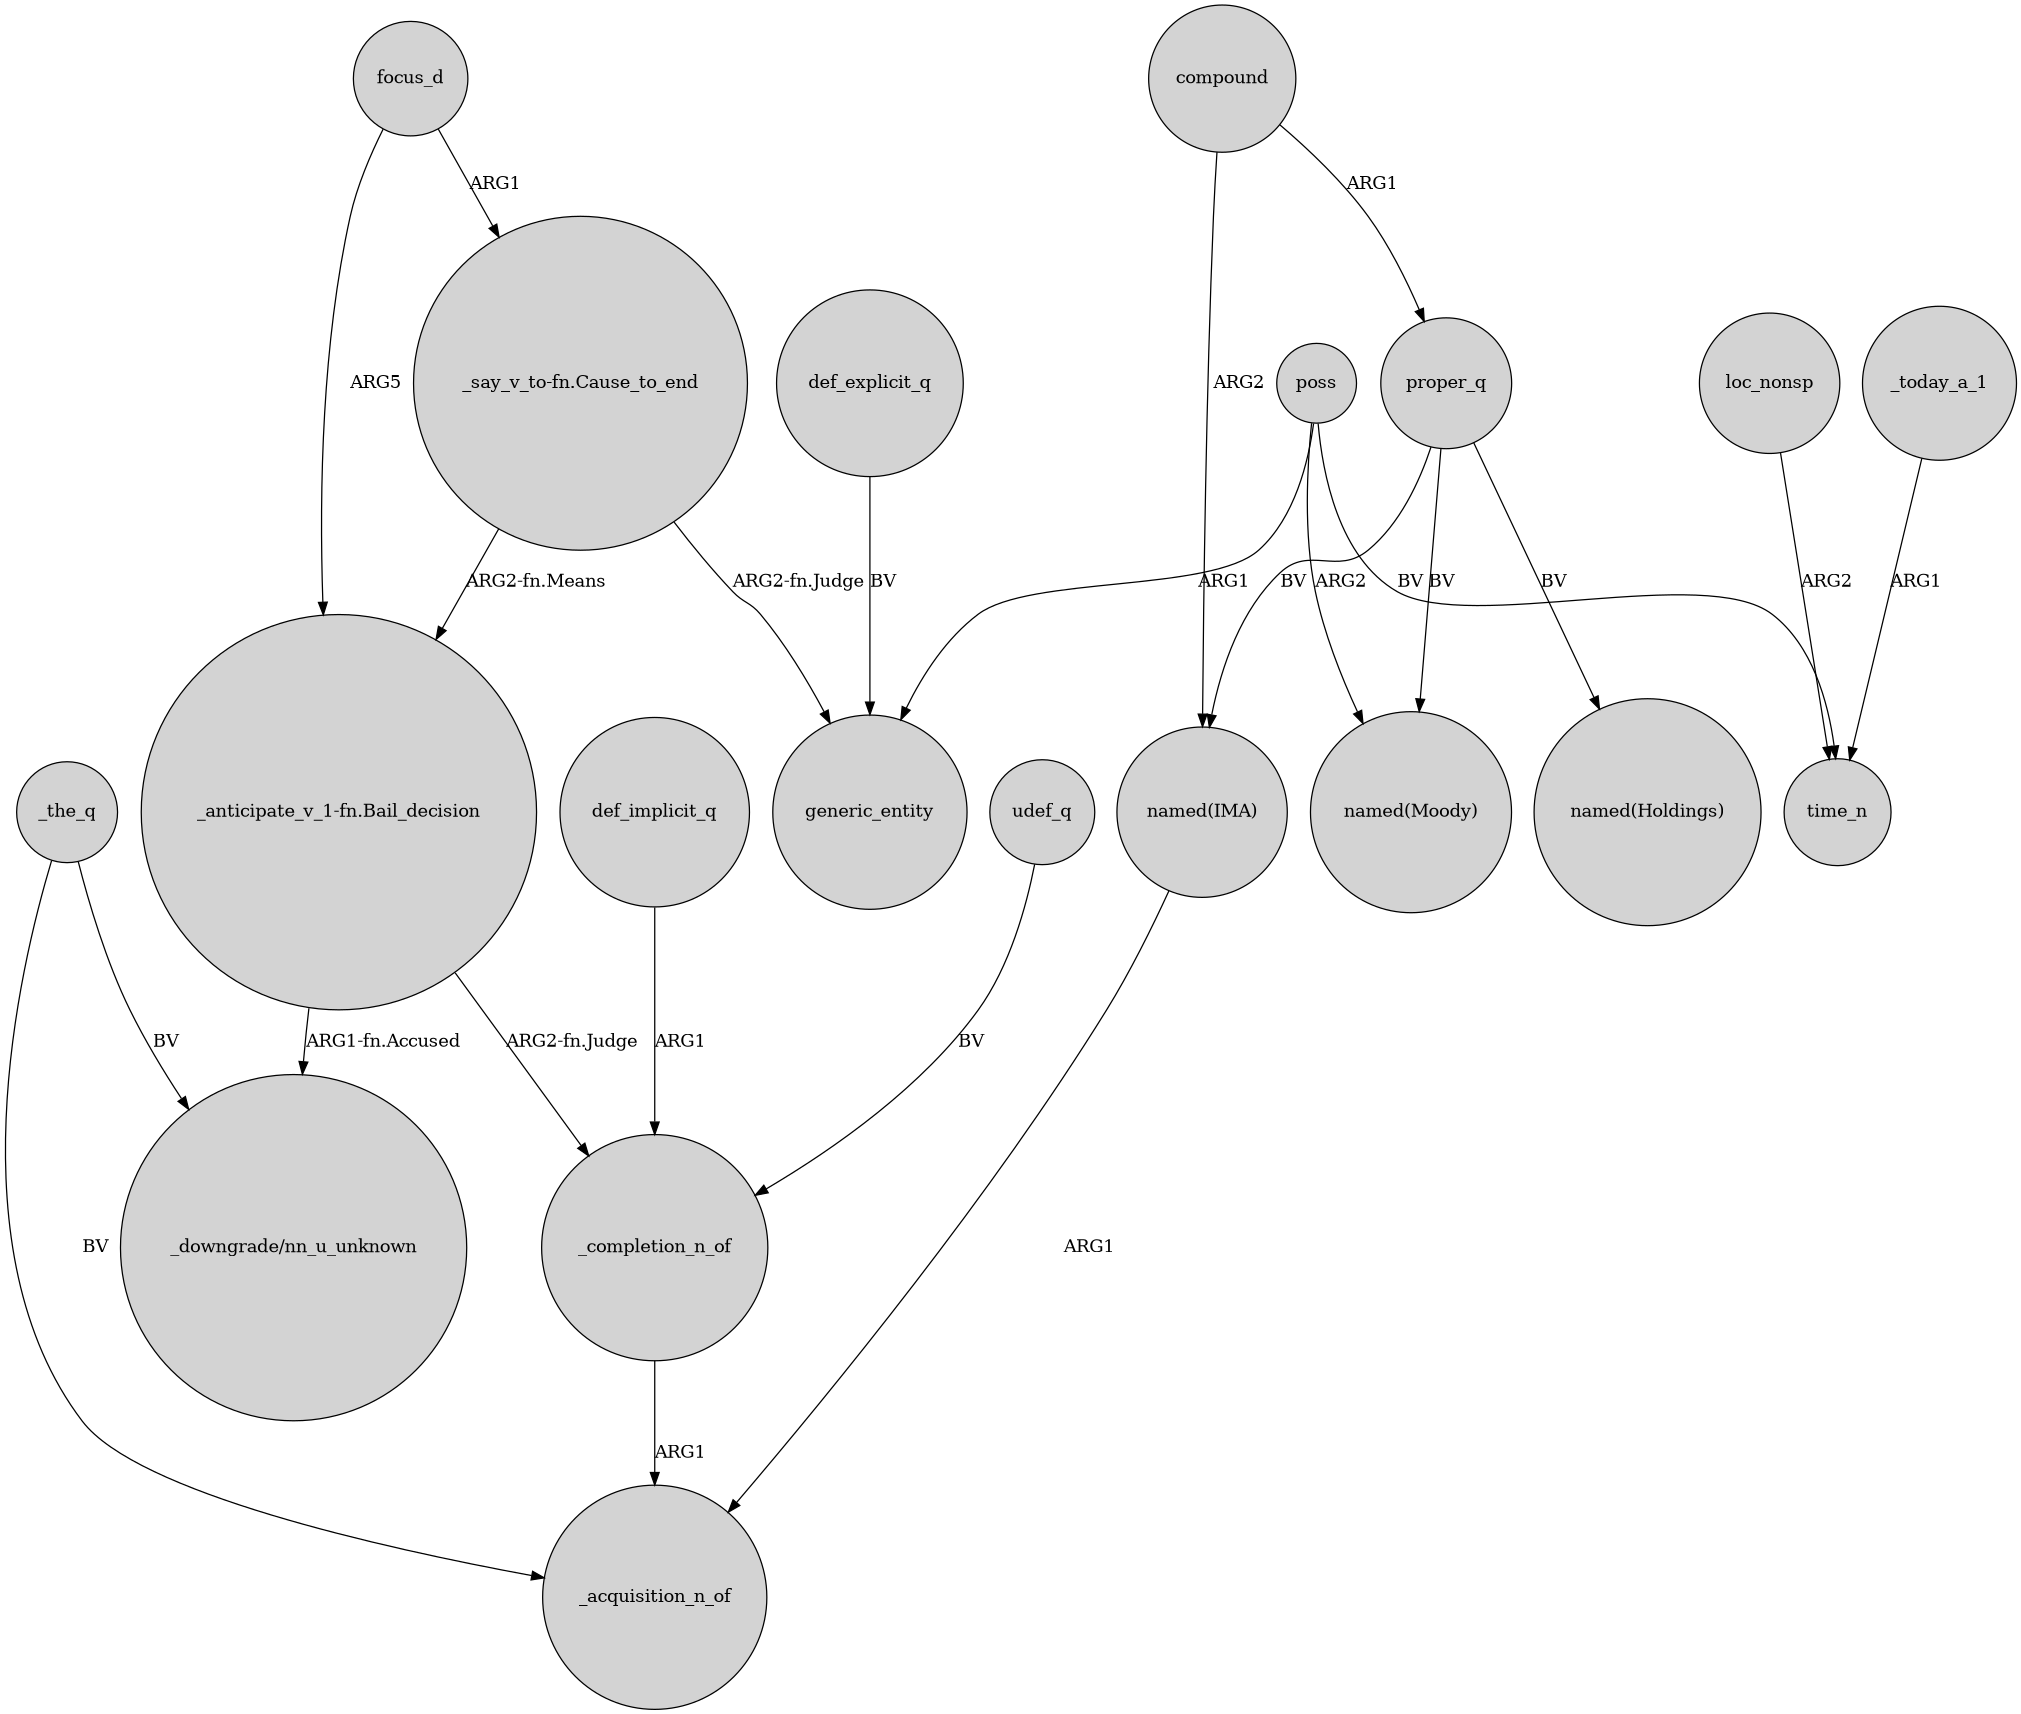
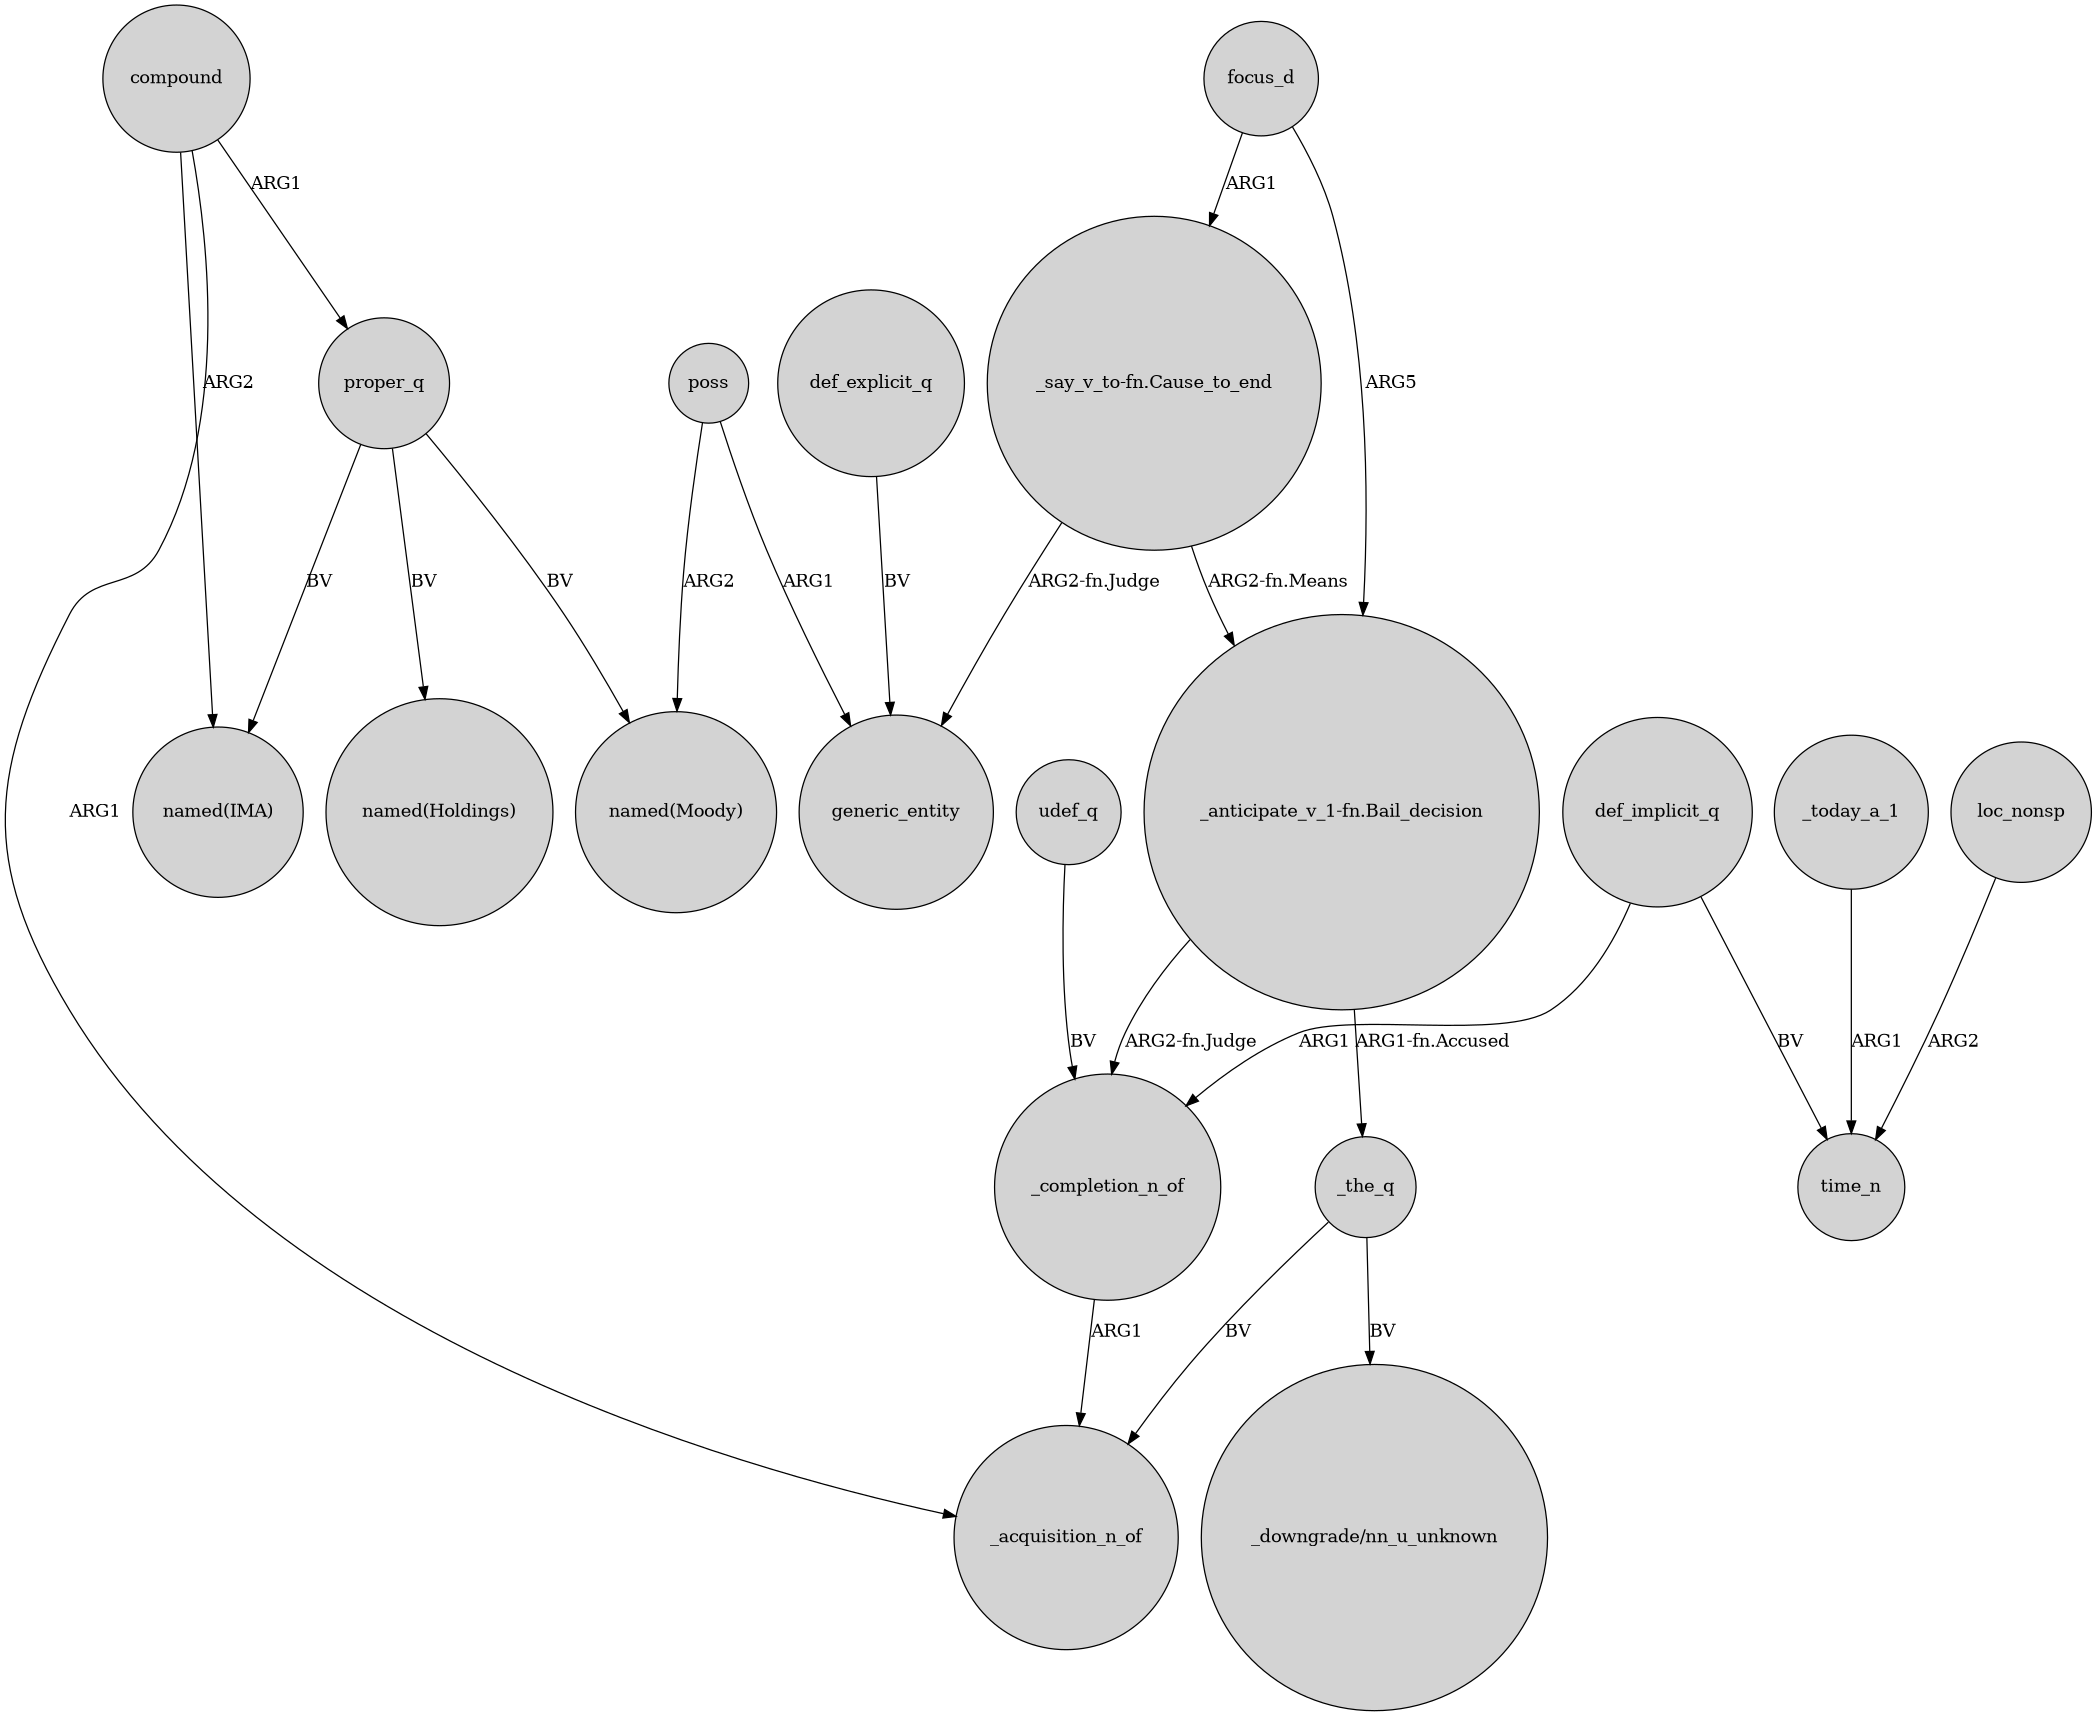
(1564, 601) -> (1761, 1013)
(306, 1035) -> (1358, 1067)
(971, 1209) -> (97, 1047)
